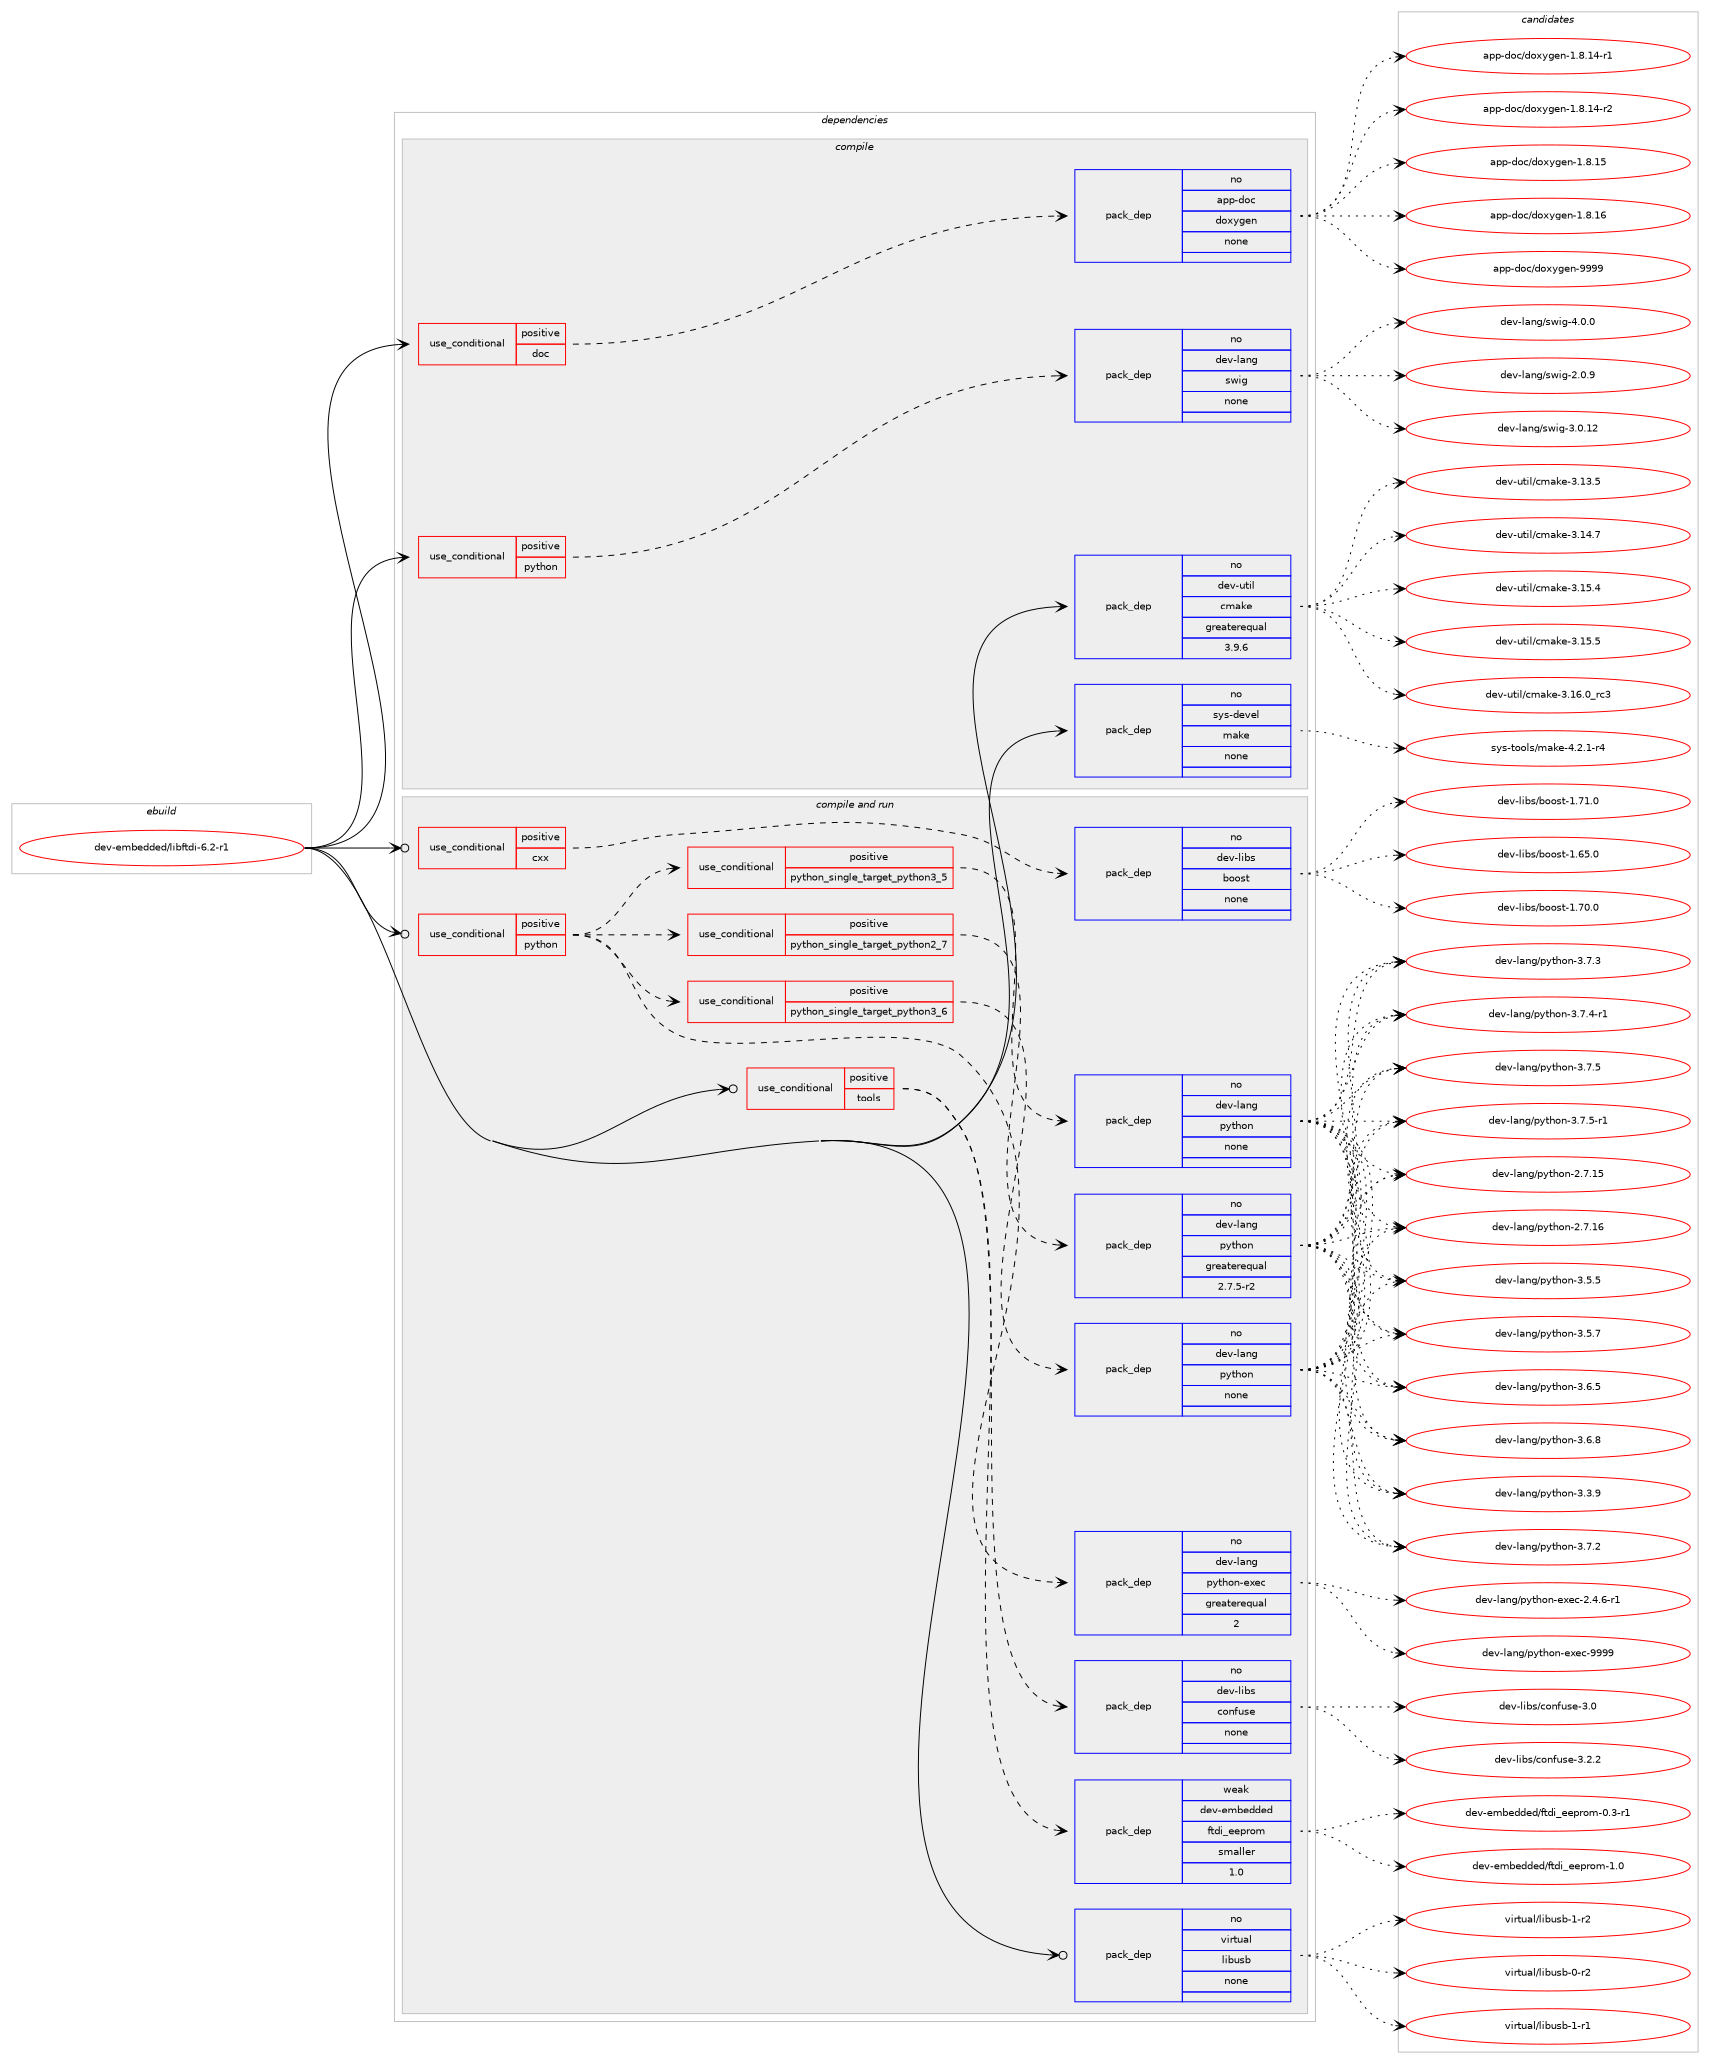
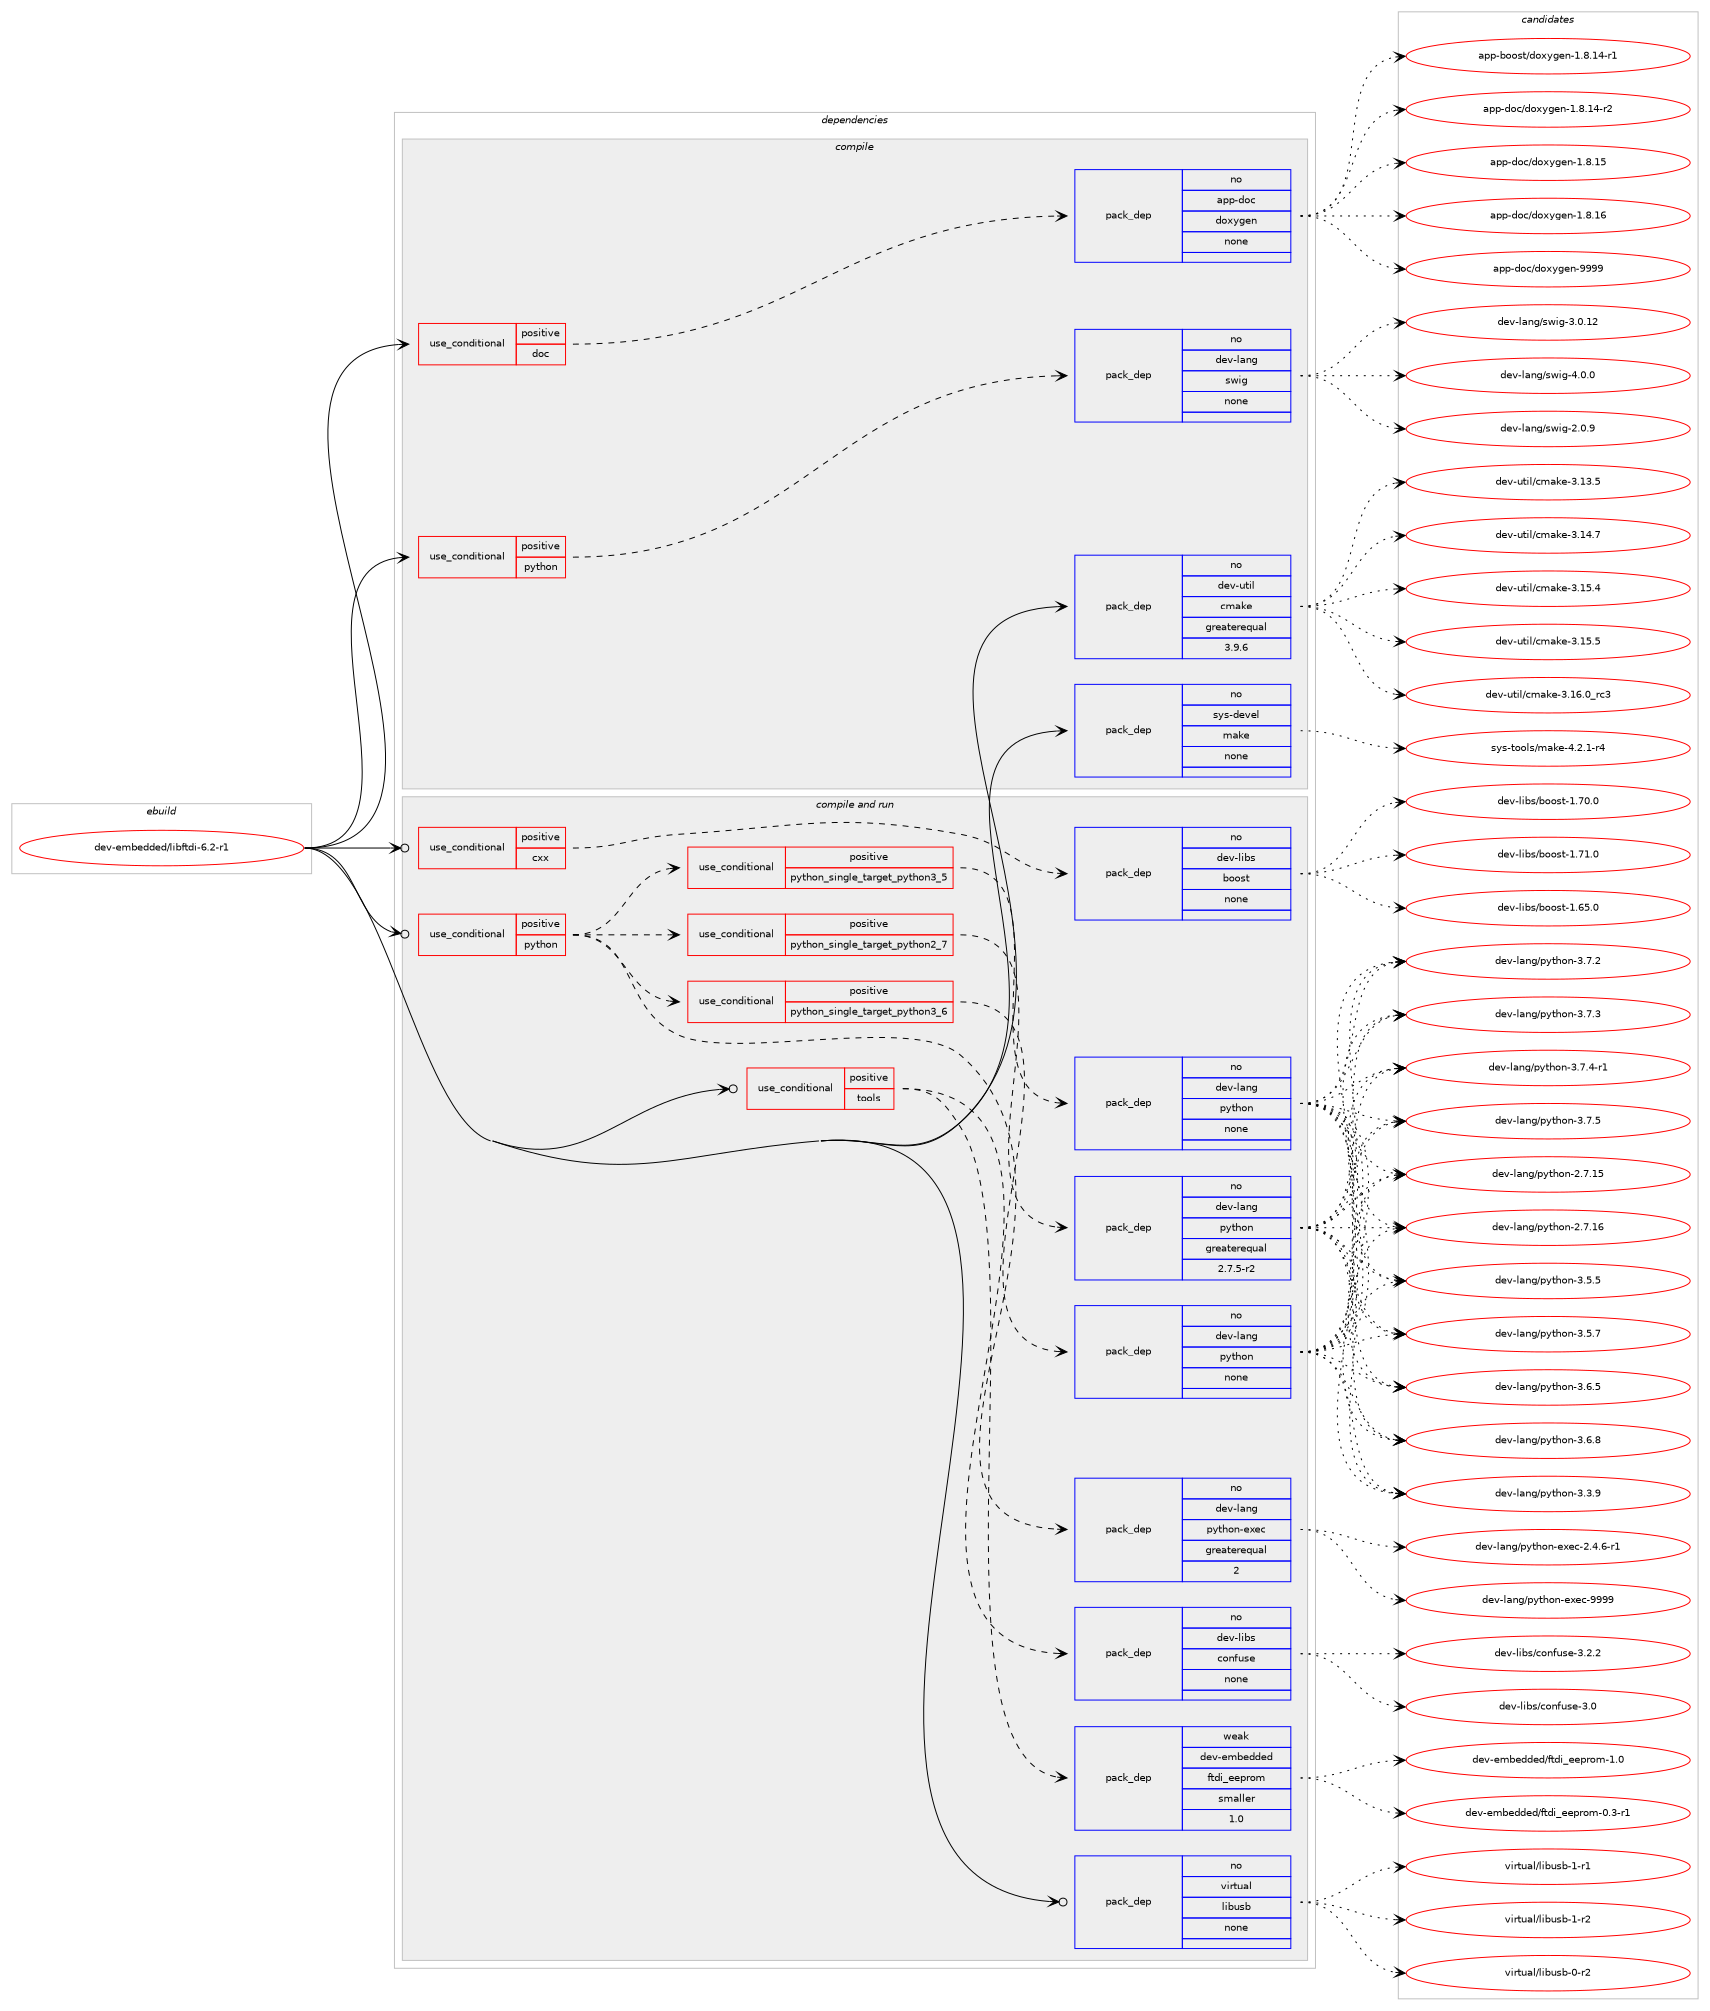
(1548, 56) -> (1548, 56)
(1548, 1121) -> none
